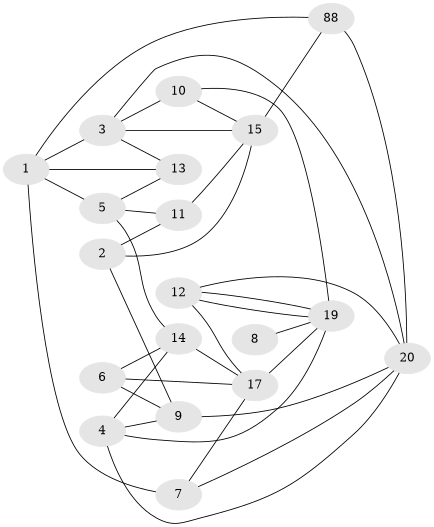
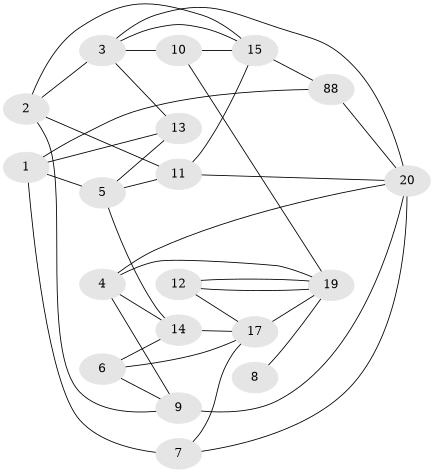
(64, 150) -> (64, 80)
(312, 279) -> (293, 178)
